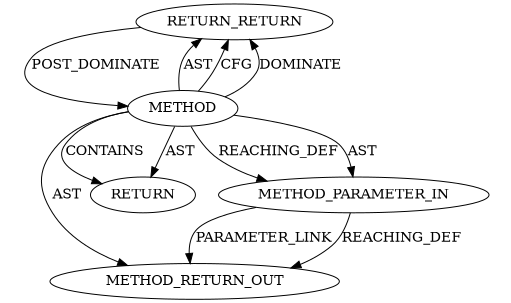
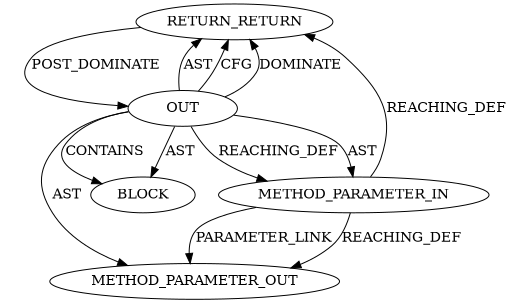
none -> (378, 95)
(183, 108) -> (183, 108)
(143, 195) -> (143, 195)
(195, 281) -> (195, 281)
